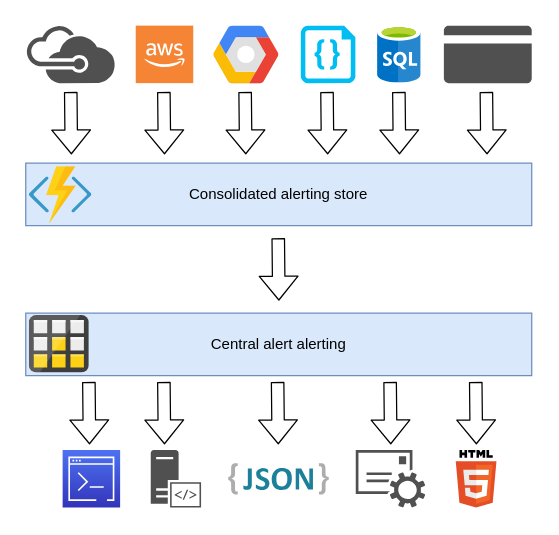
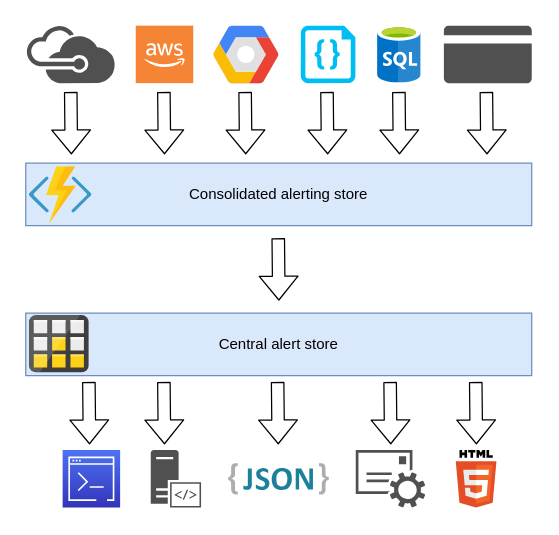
(279, 344) -> (279, 344)
